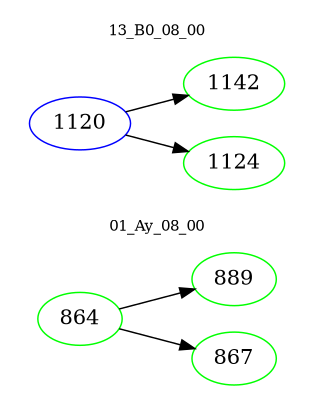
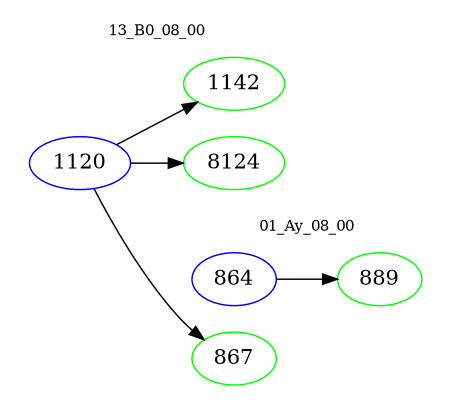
(234, 163) -> (234, 163)
(80, 319) -> (234, 279)
(150, 337) -> (138, 264)
